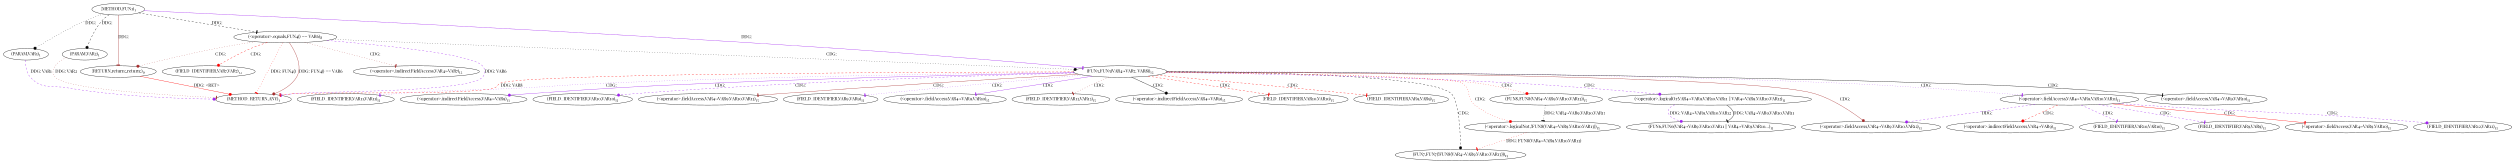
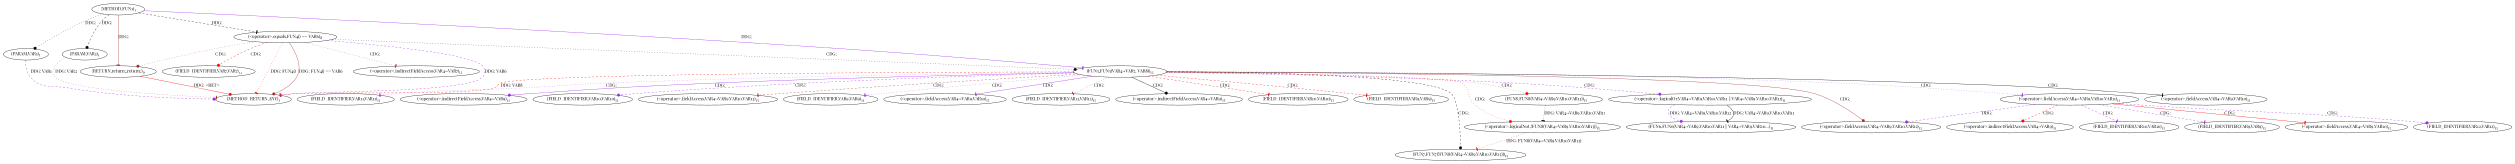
(919, 84) -> (919, 84)
